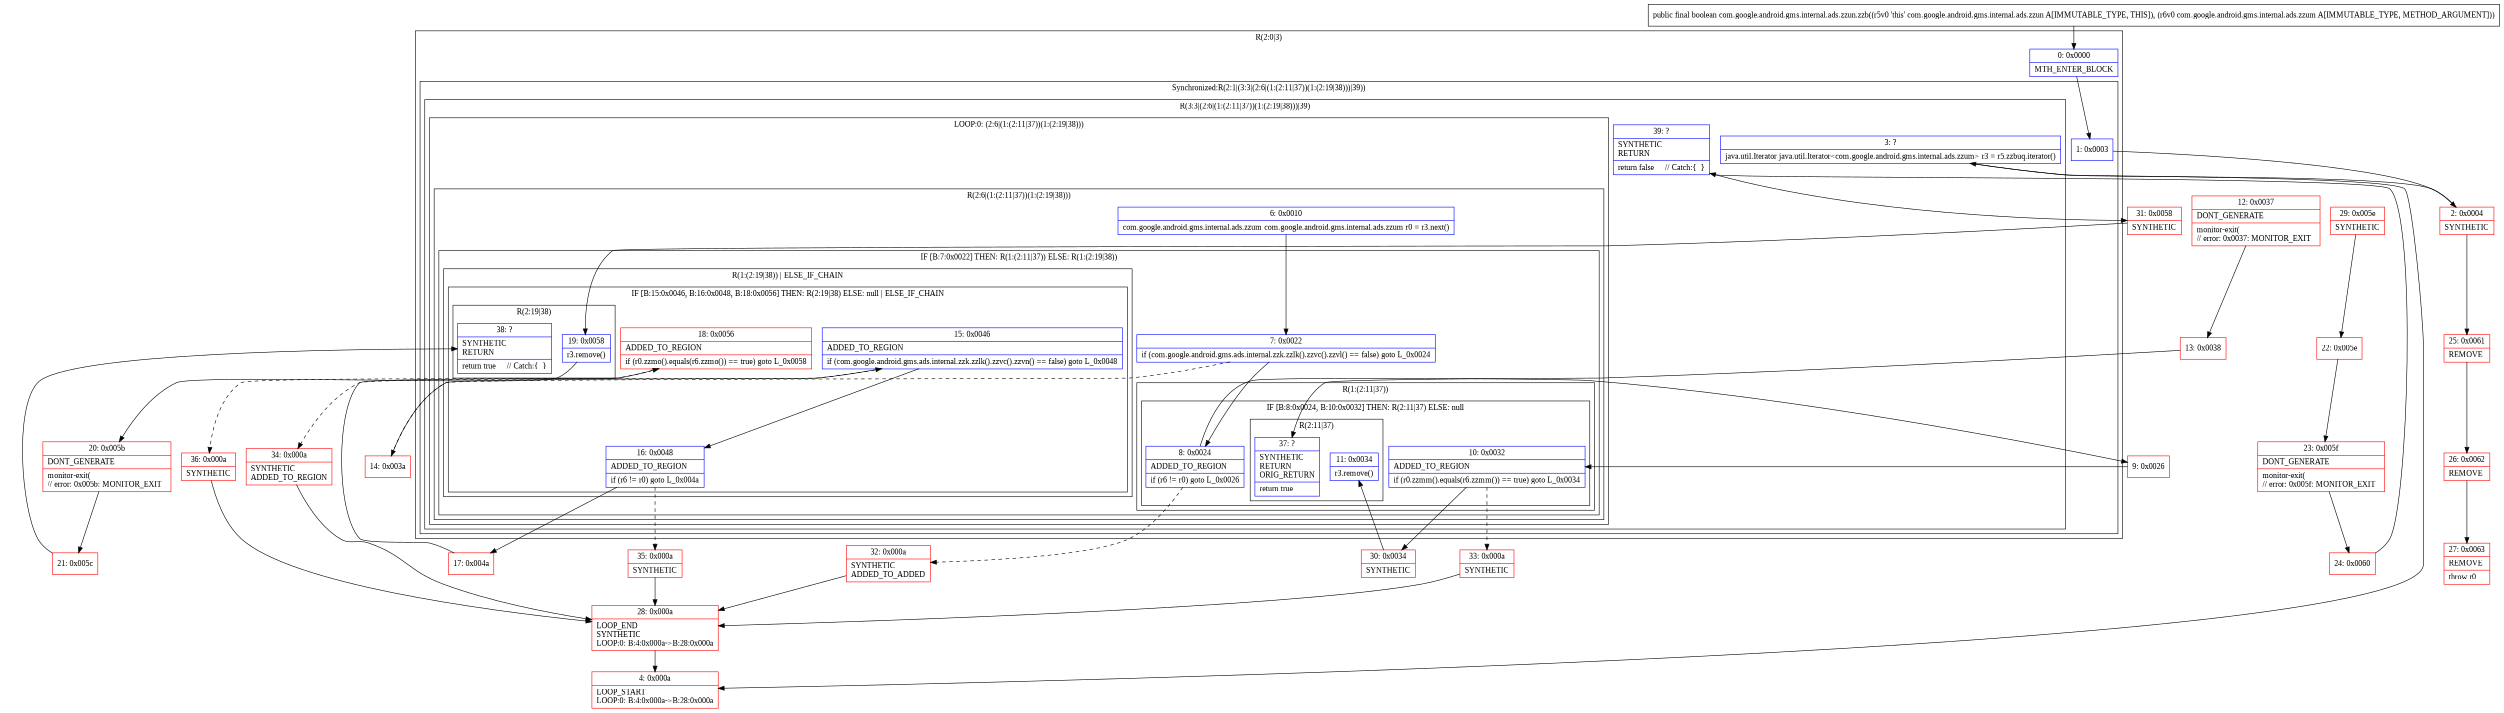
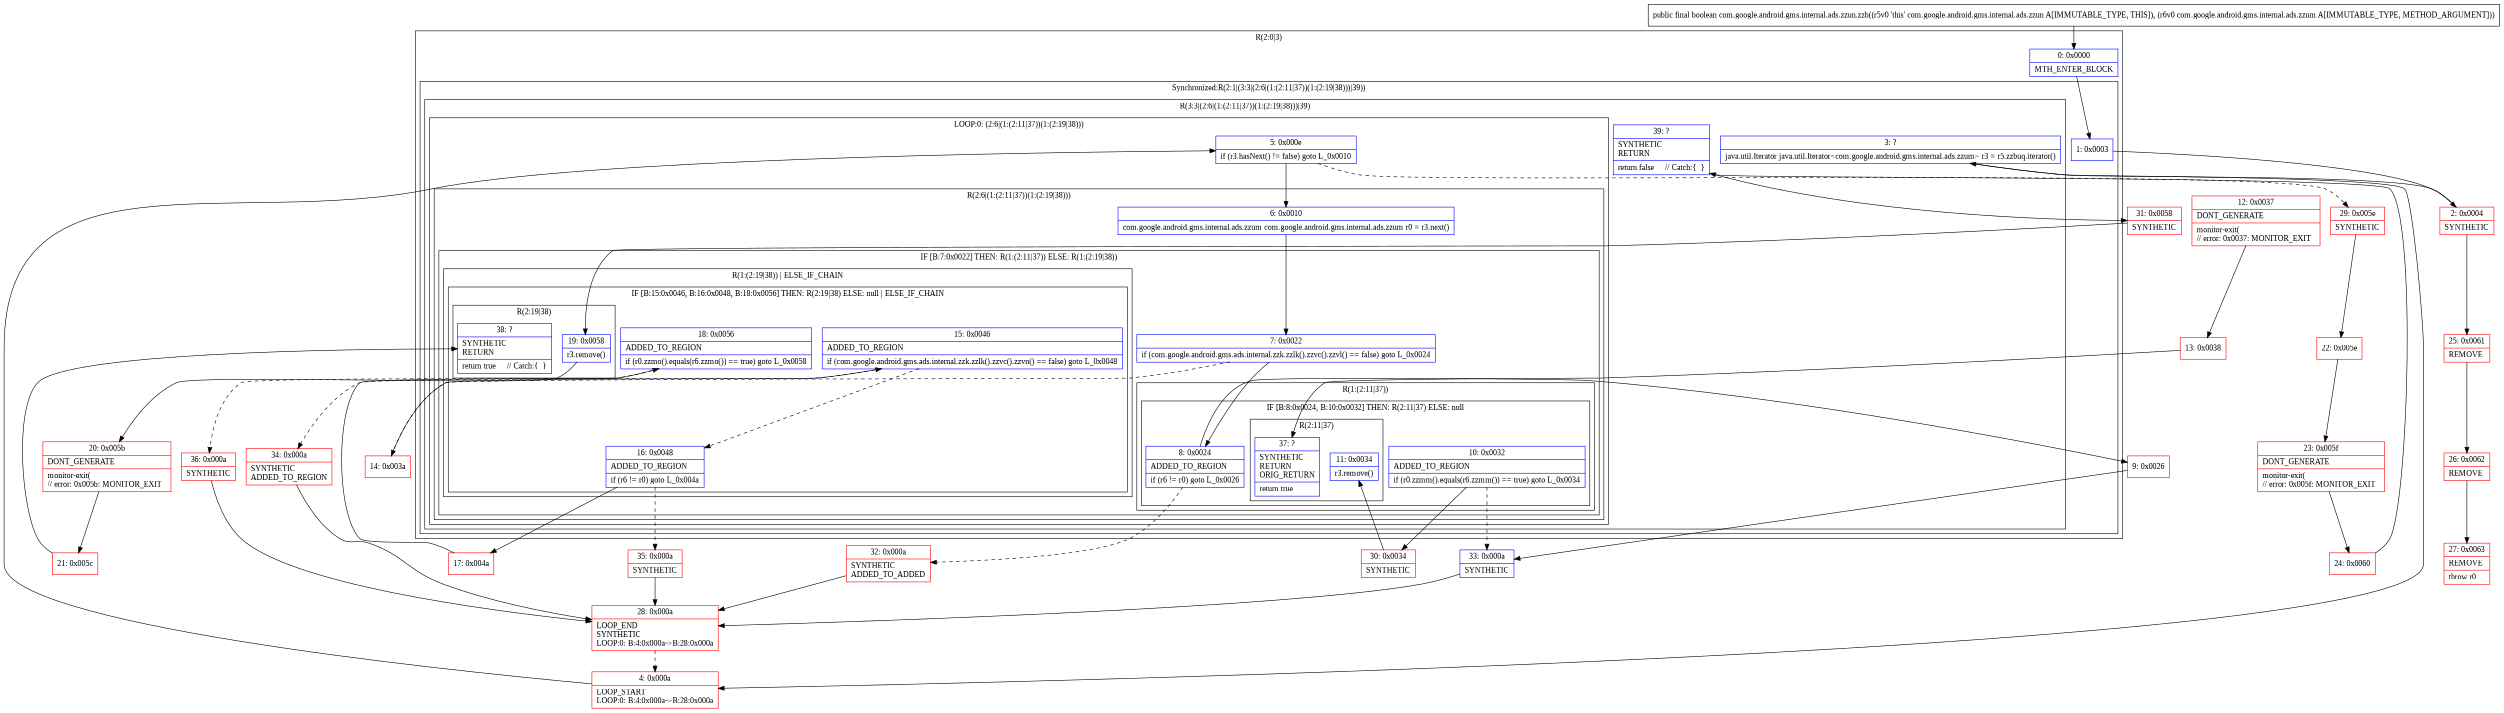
none -> (1286, 150)
(716, 348) -> (716, 348)
(814, 407) -> (814, 407)
(1859, 467) -> (1824, 514)
(1487, 564) -> (1487, 564)
(655, 658) -> (655, 658)
